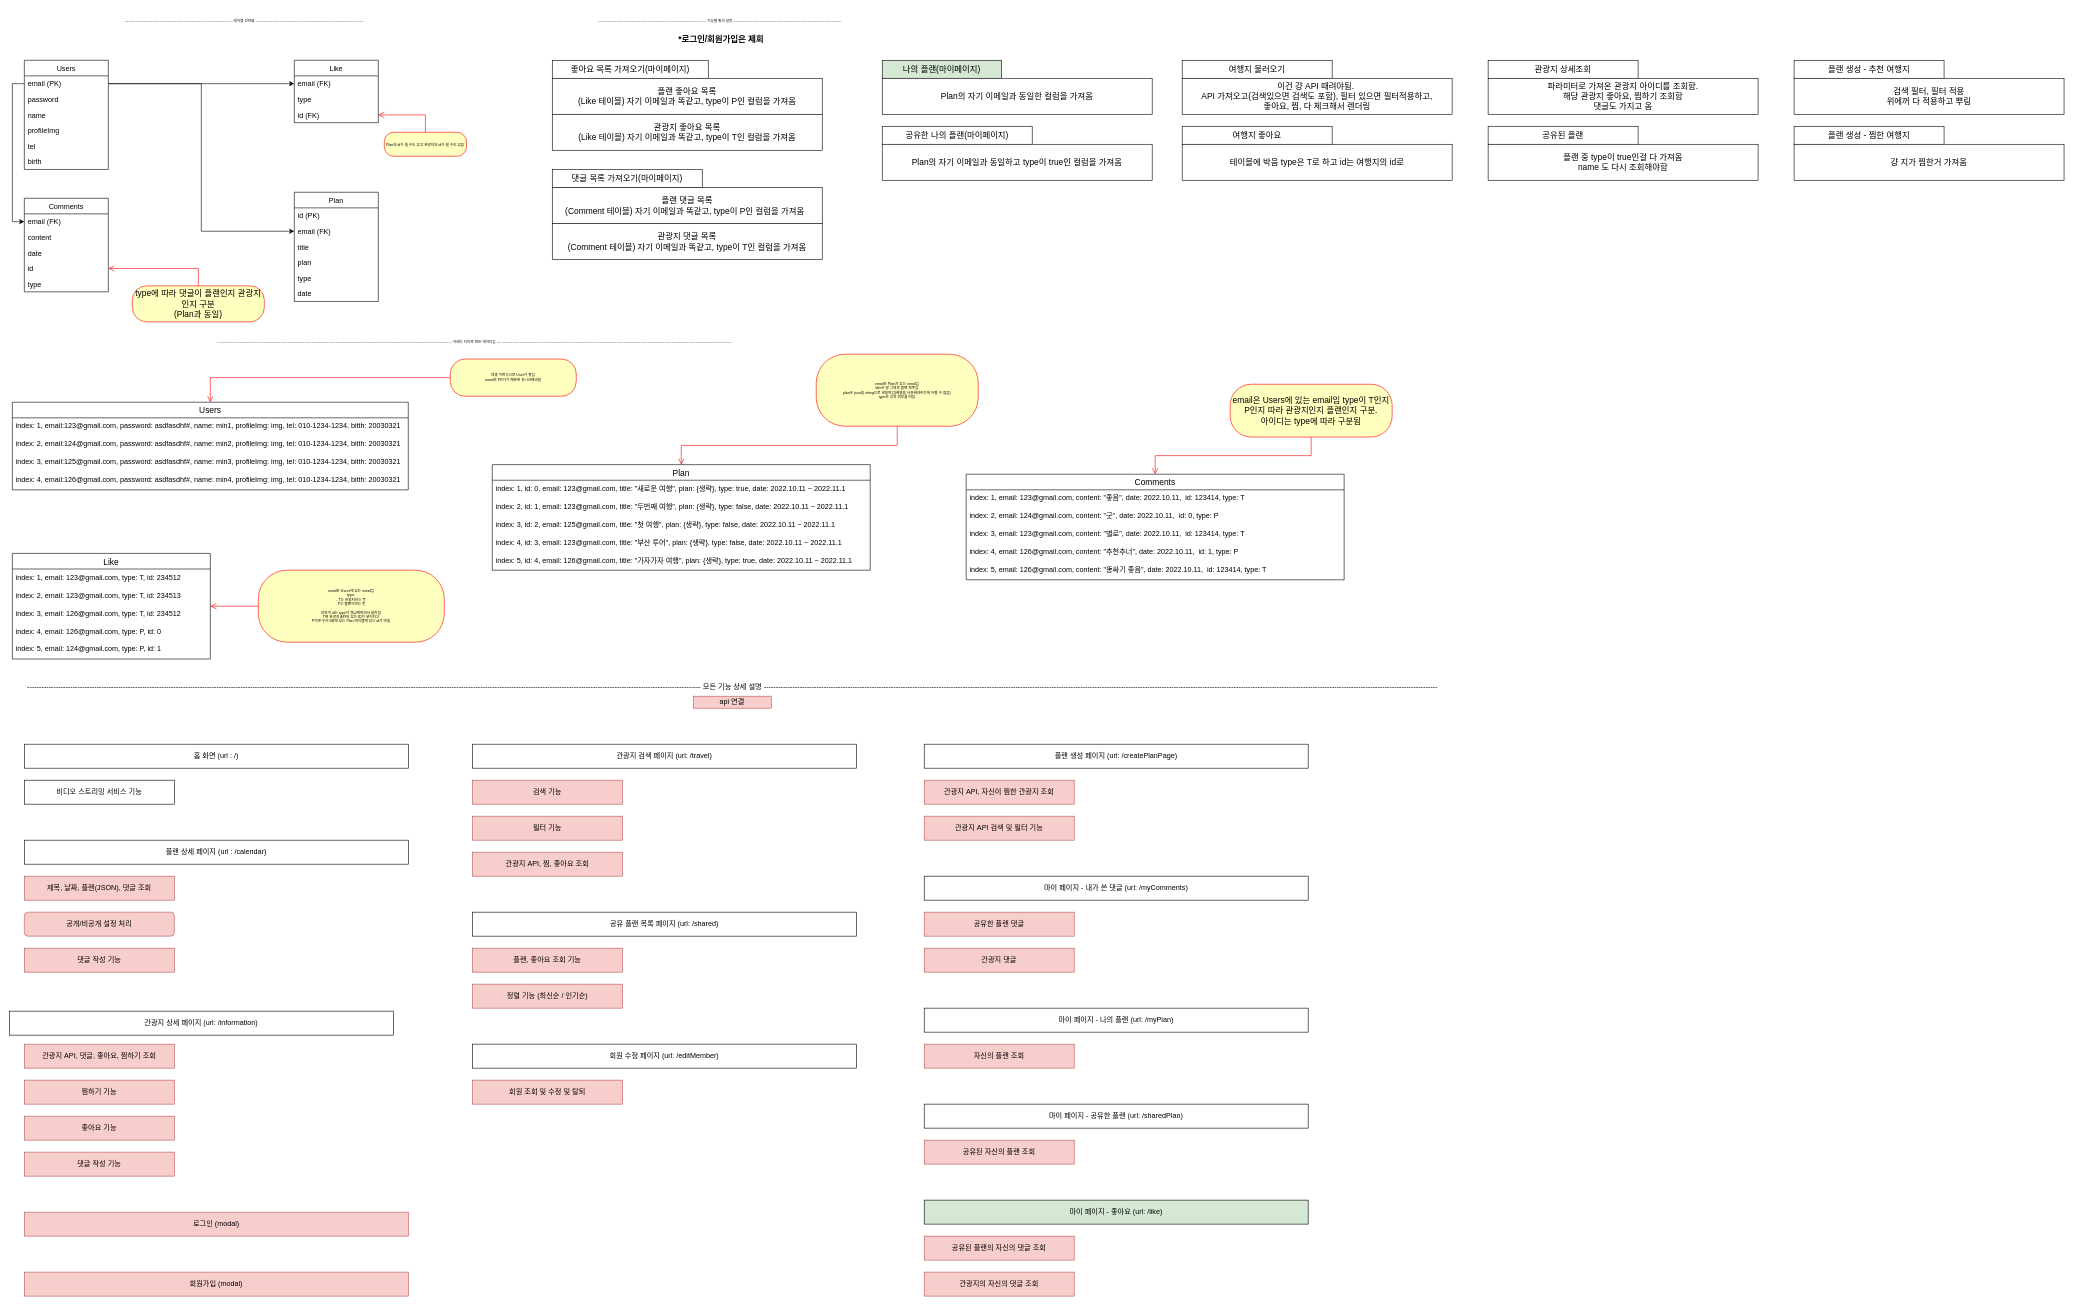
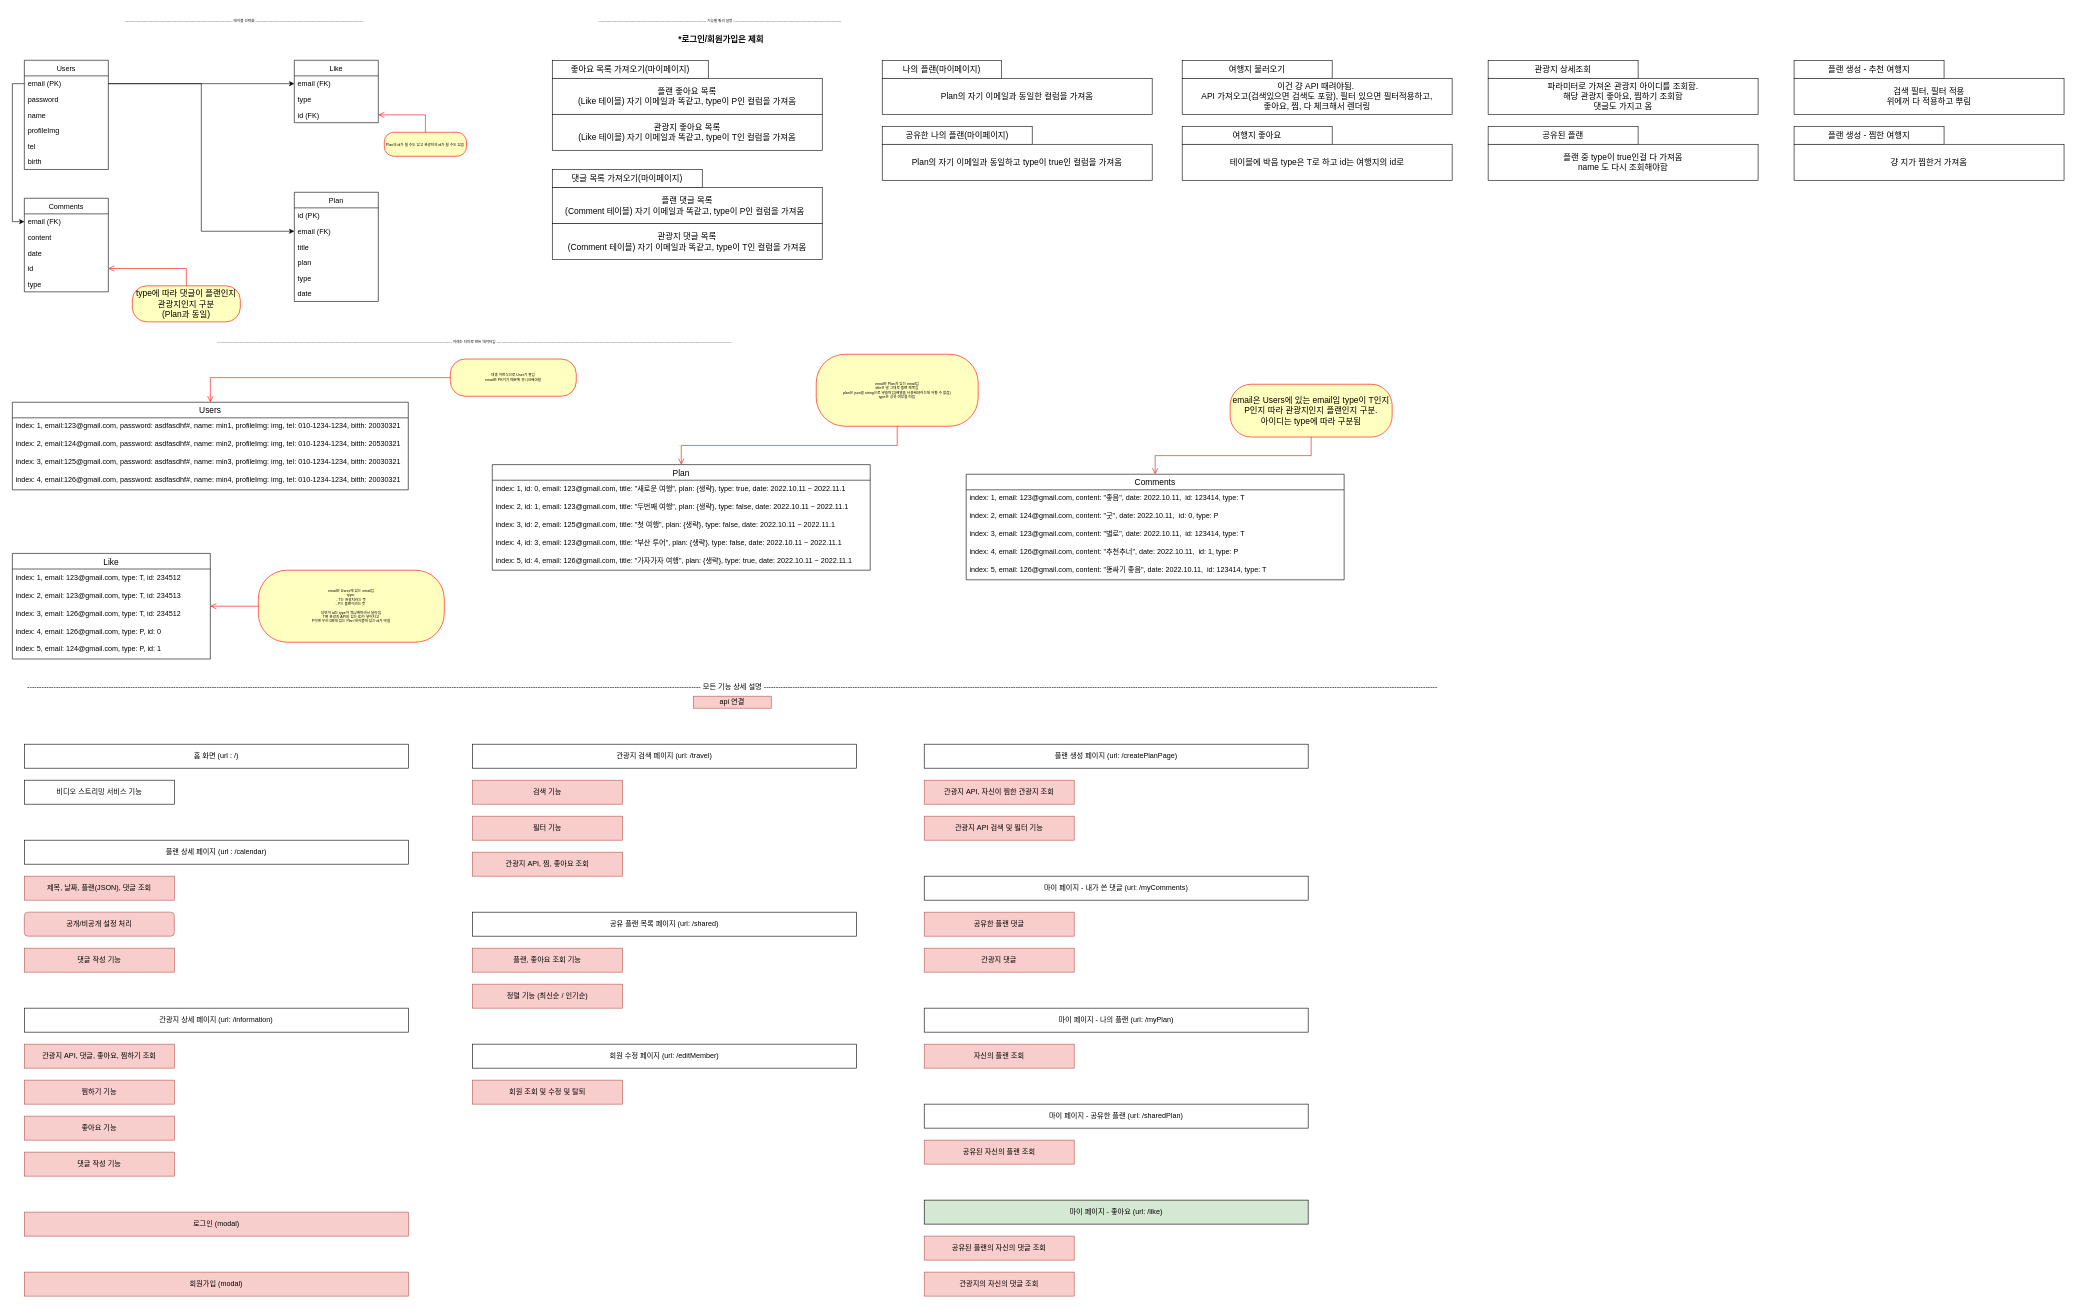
(942, 69) -> (942, 69)
(198, 304) -> (186, 304)
(217, 444) -> (217, 444)
(201, 1023) -> (216, 1020)
